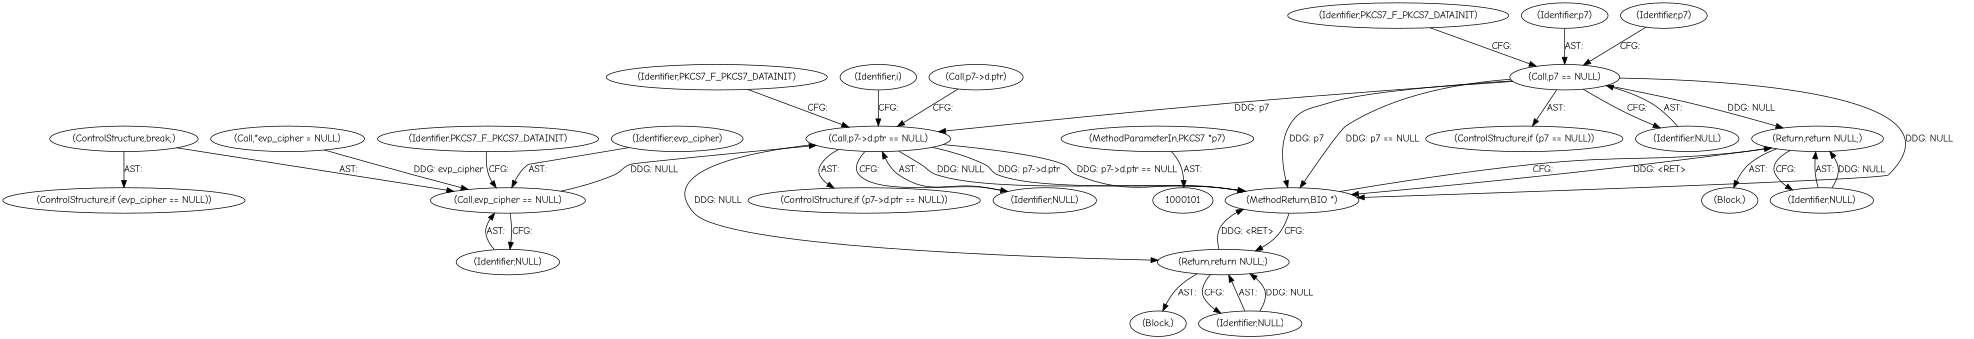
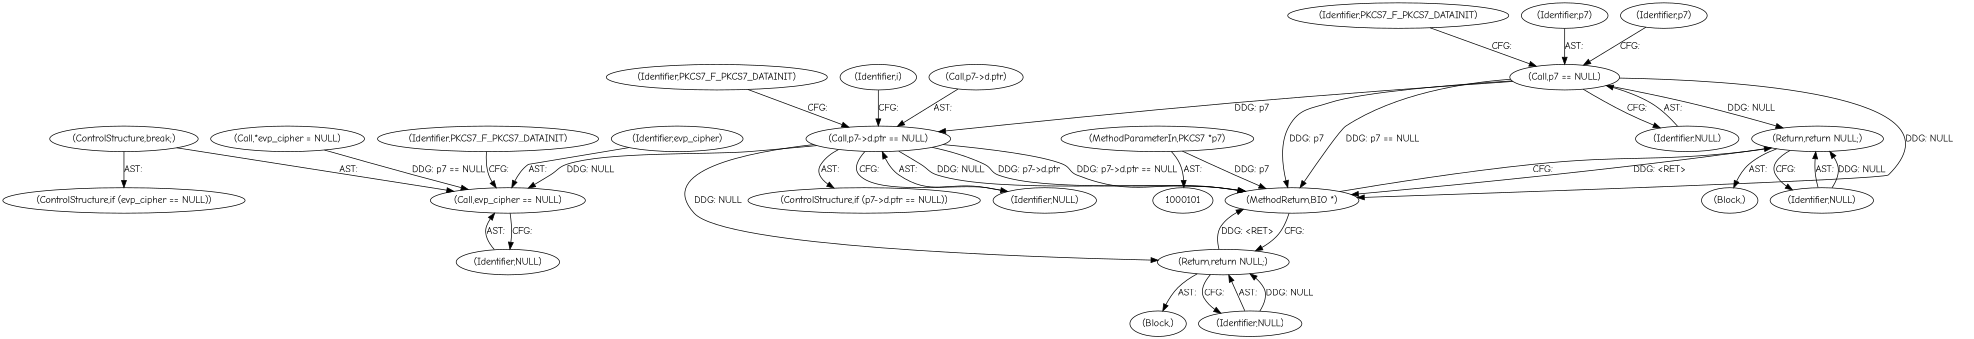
(945, 108) -> (945, 108)
(1524, 139) -> none
(682, 158) -> (673, 154)
none -> (1221, 169)
(449, 170) -> (449, 170)
